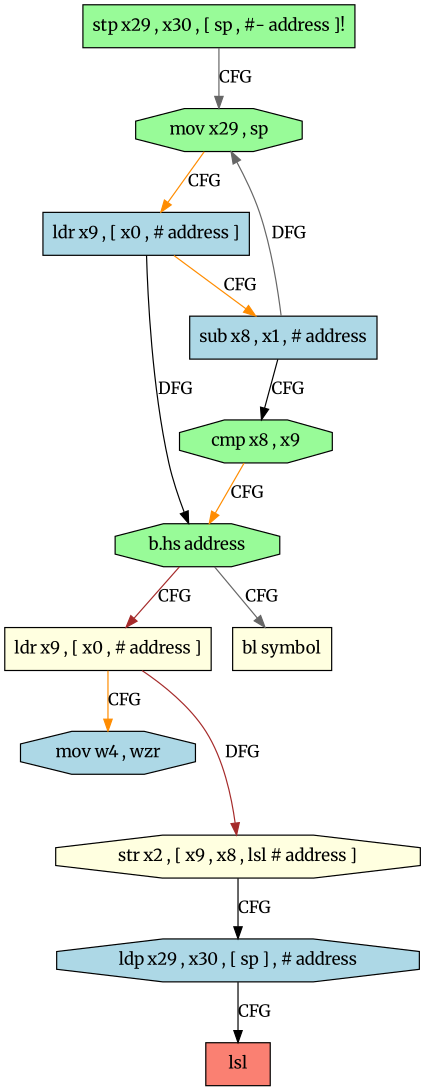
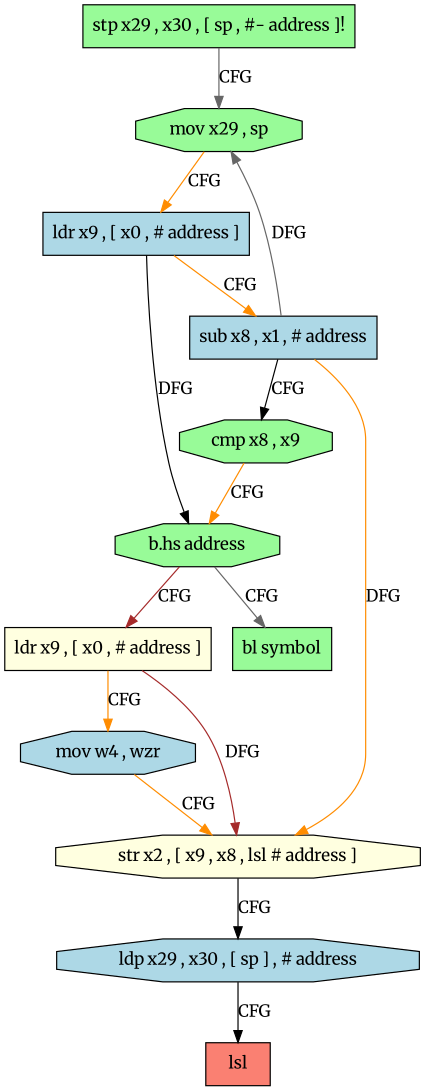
none -> (366, 598)
(282, 649) -> (282, 649)
none -> (168, 801)
